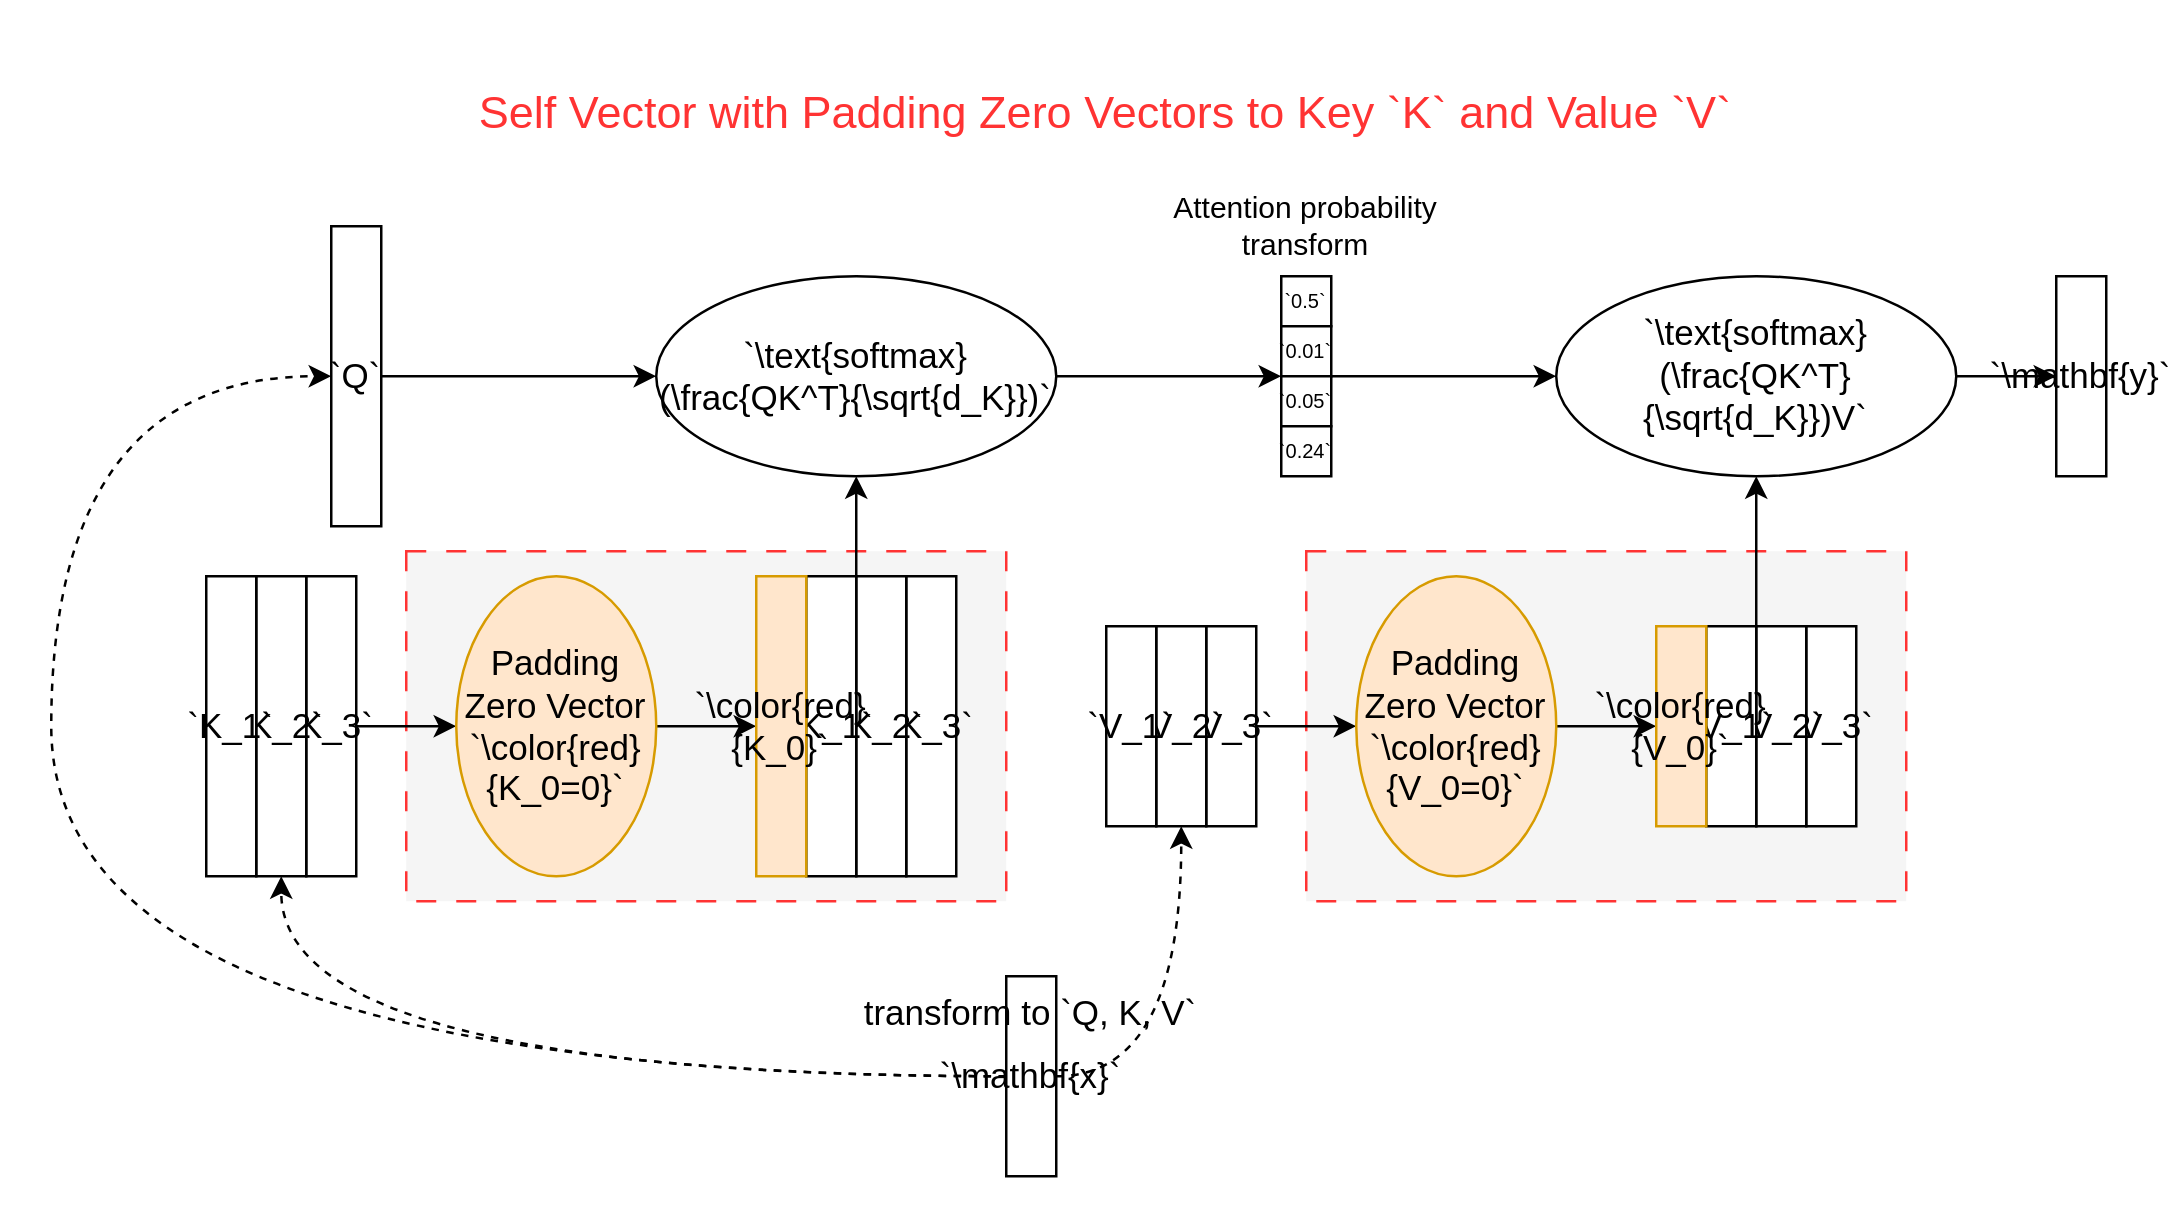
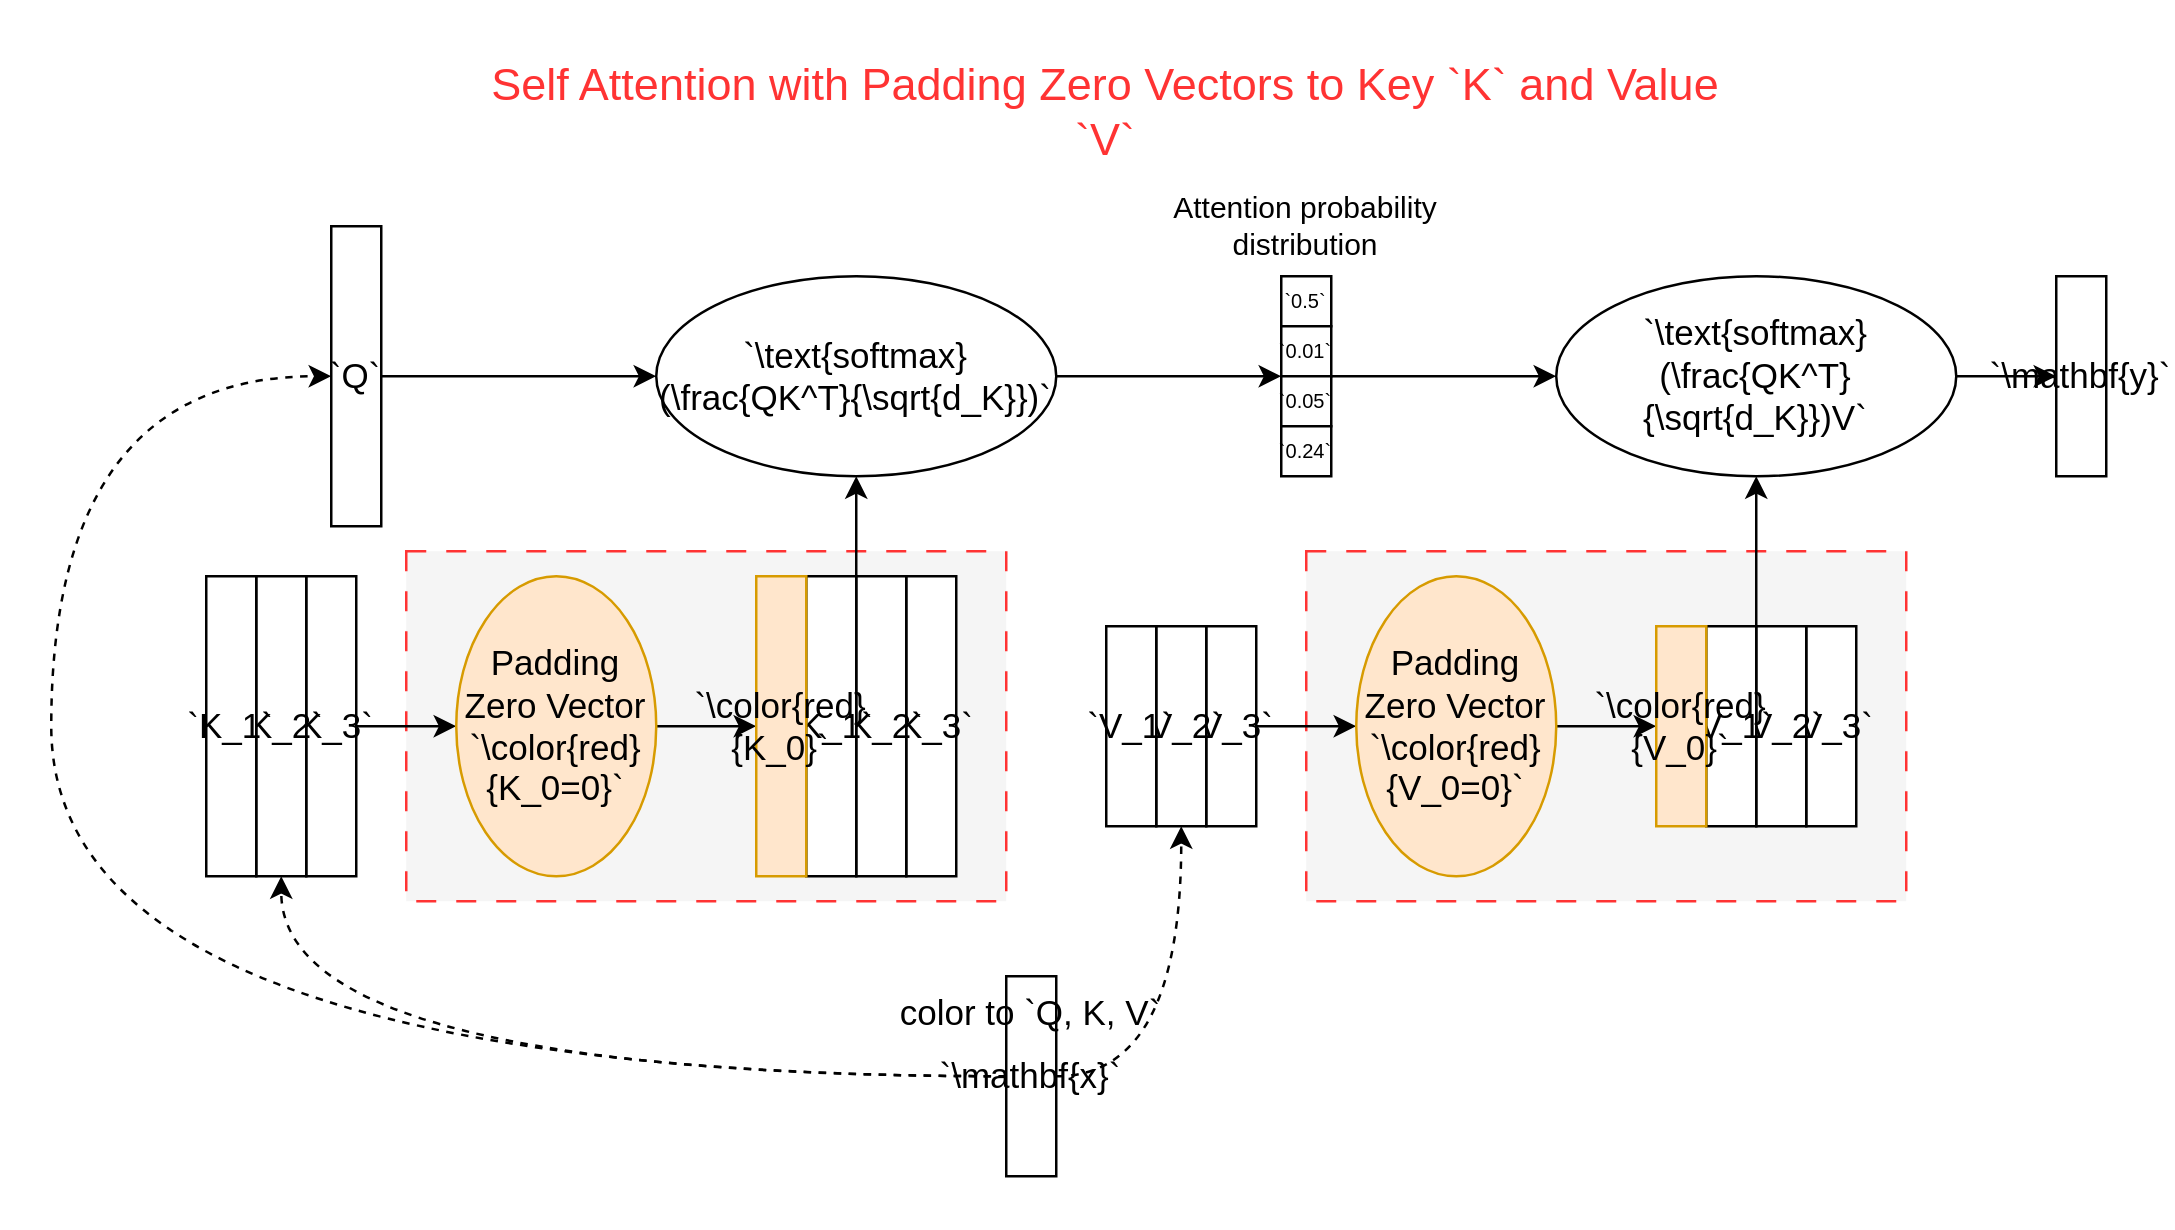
(1106, 114) -> (1106, 114)
(1306, 226) -> (1306, 226)
(1031, 1014) -> (1031, 1014)
